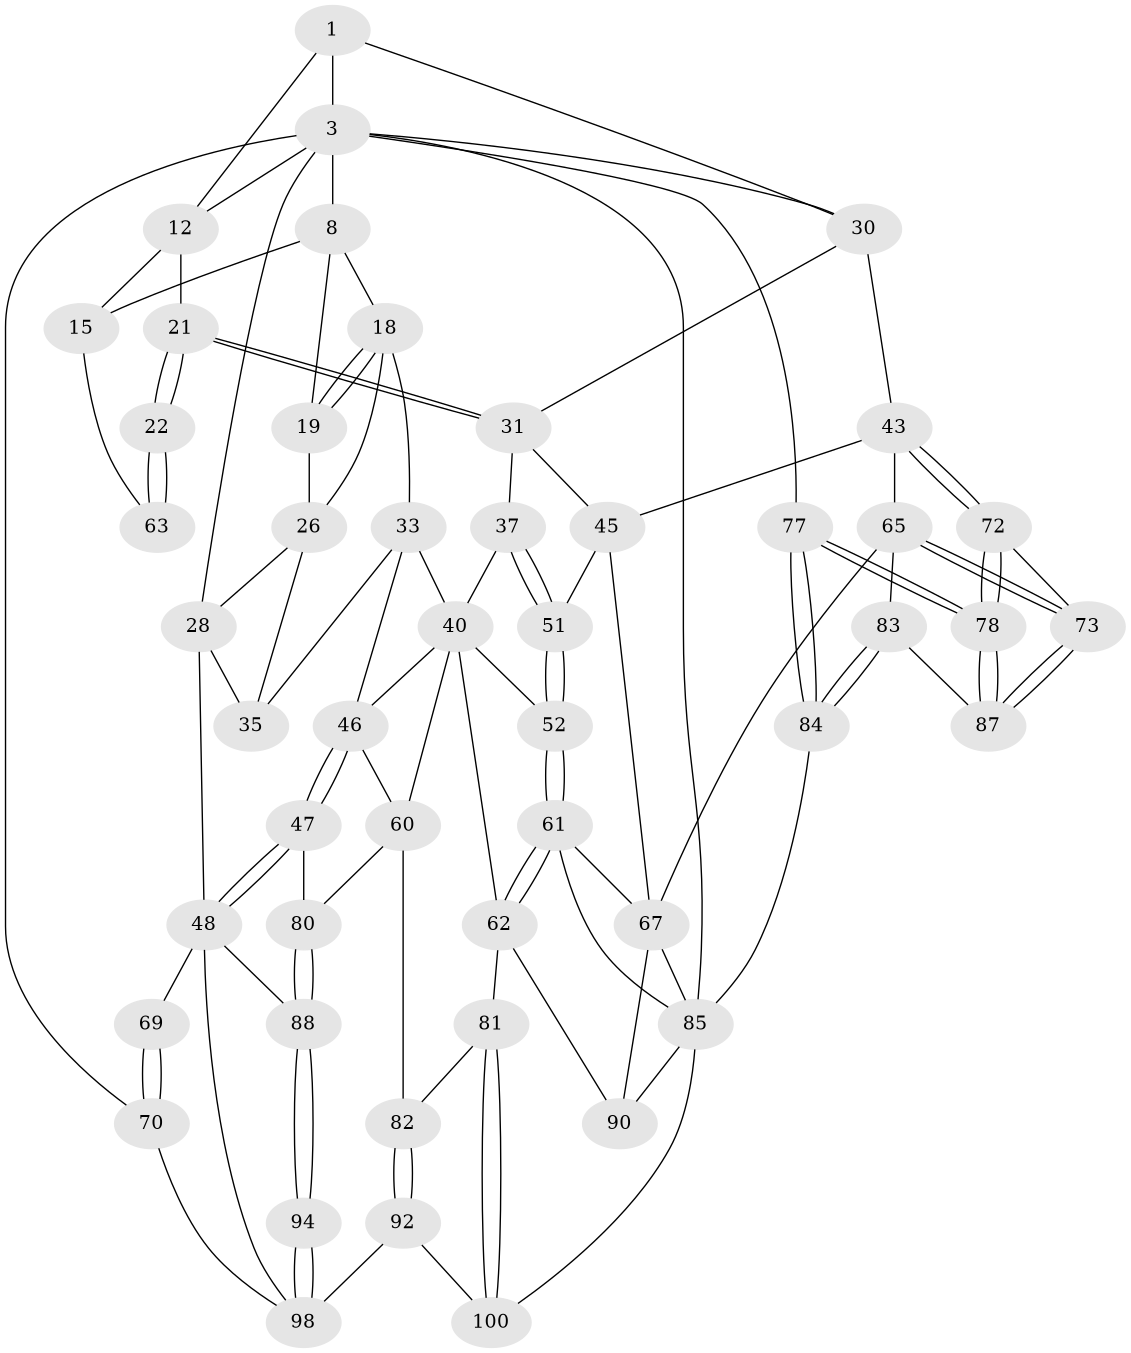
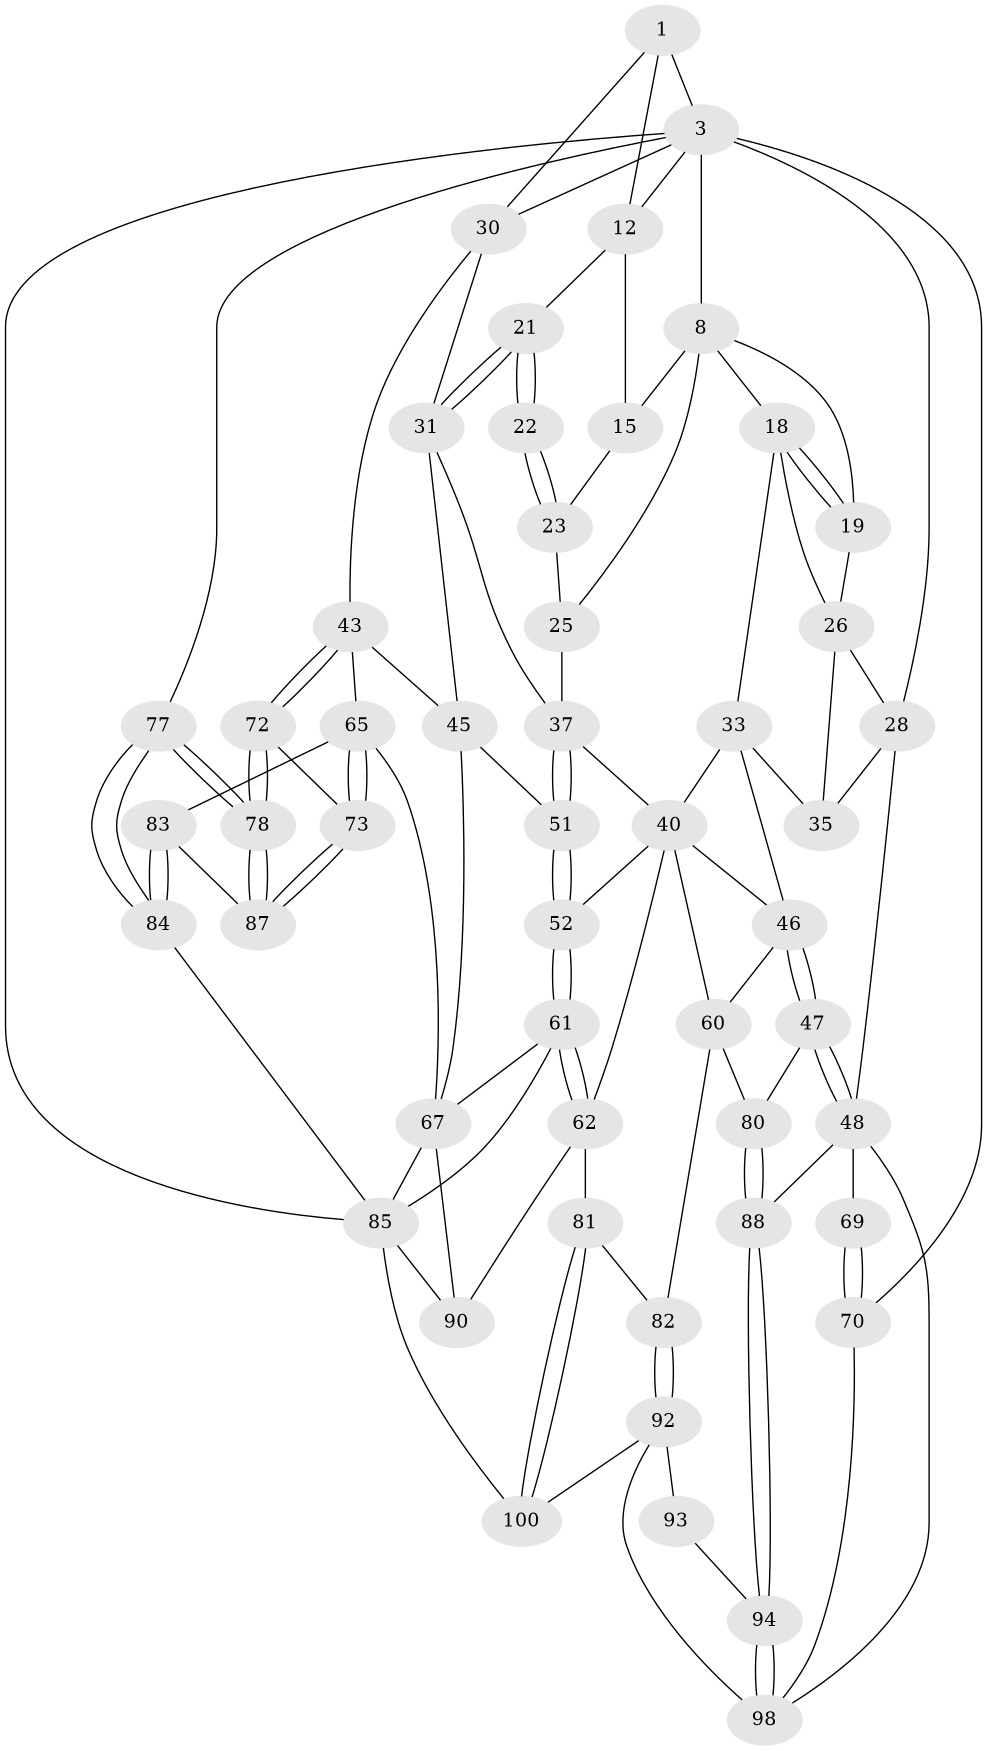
(157, 527) -> (555, 527)
none -> (562, 627)
none -> (676, 1521)
